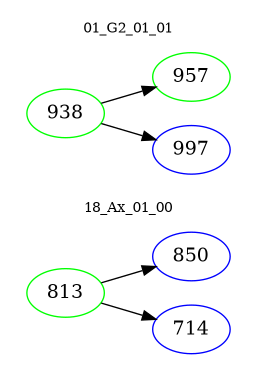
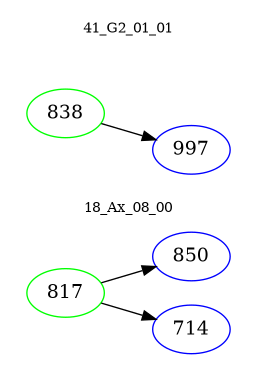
(129, 29) -> (129, 29)
(191, 77) -> none
(66, 113) -> (66, 113)
(129, 209) -> (129, 209)
(66, 293) -> (66, 293)
